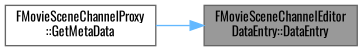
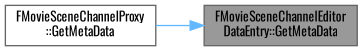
(281, 26) -> (281, 26)
